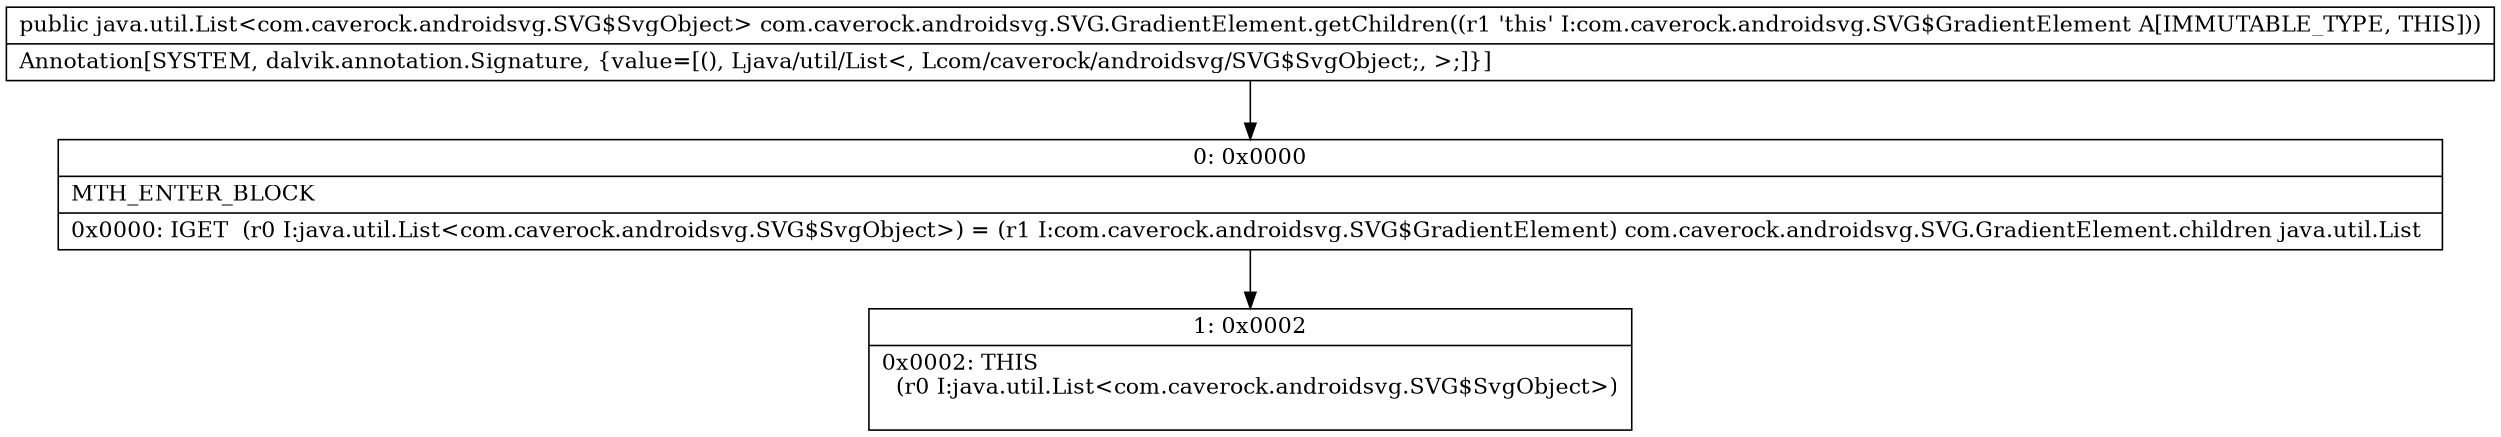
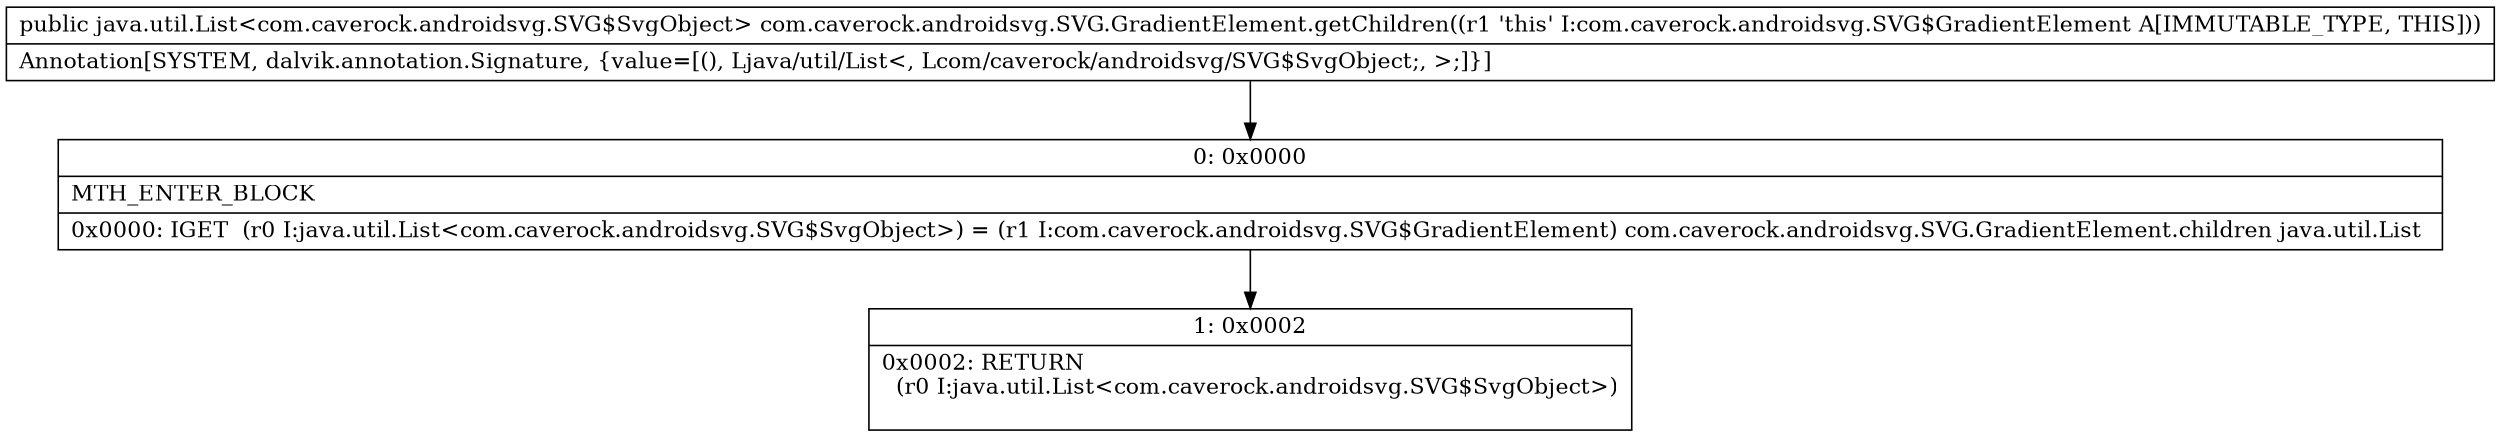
(968, 363) -> (990, 363)
